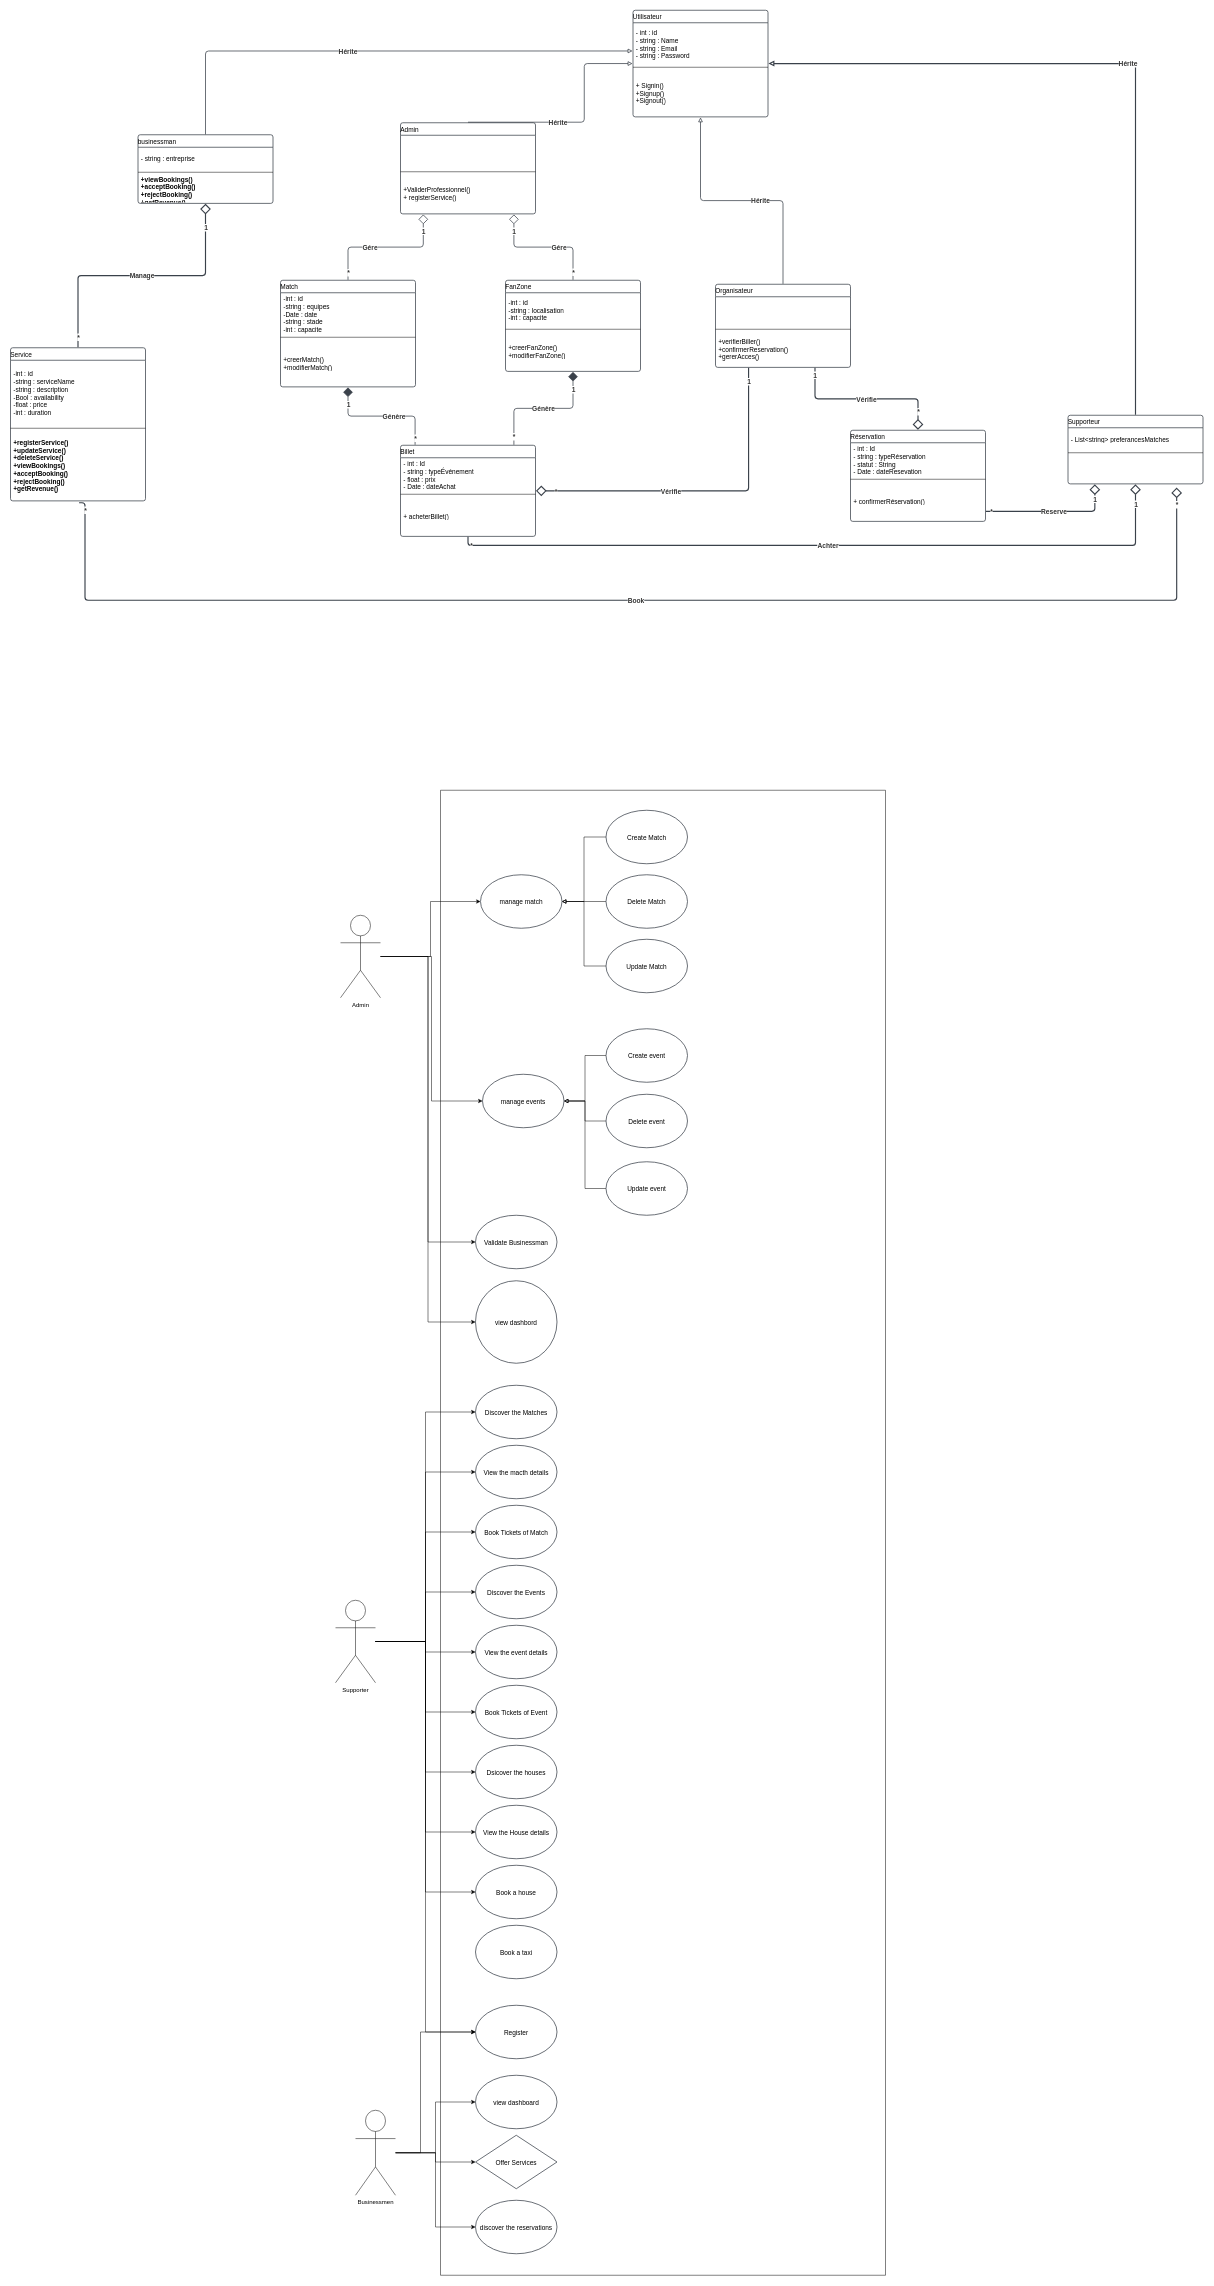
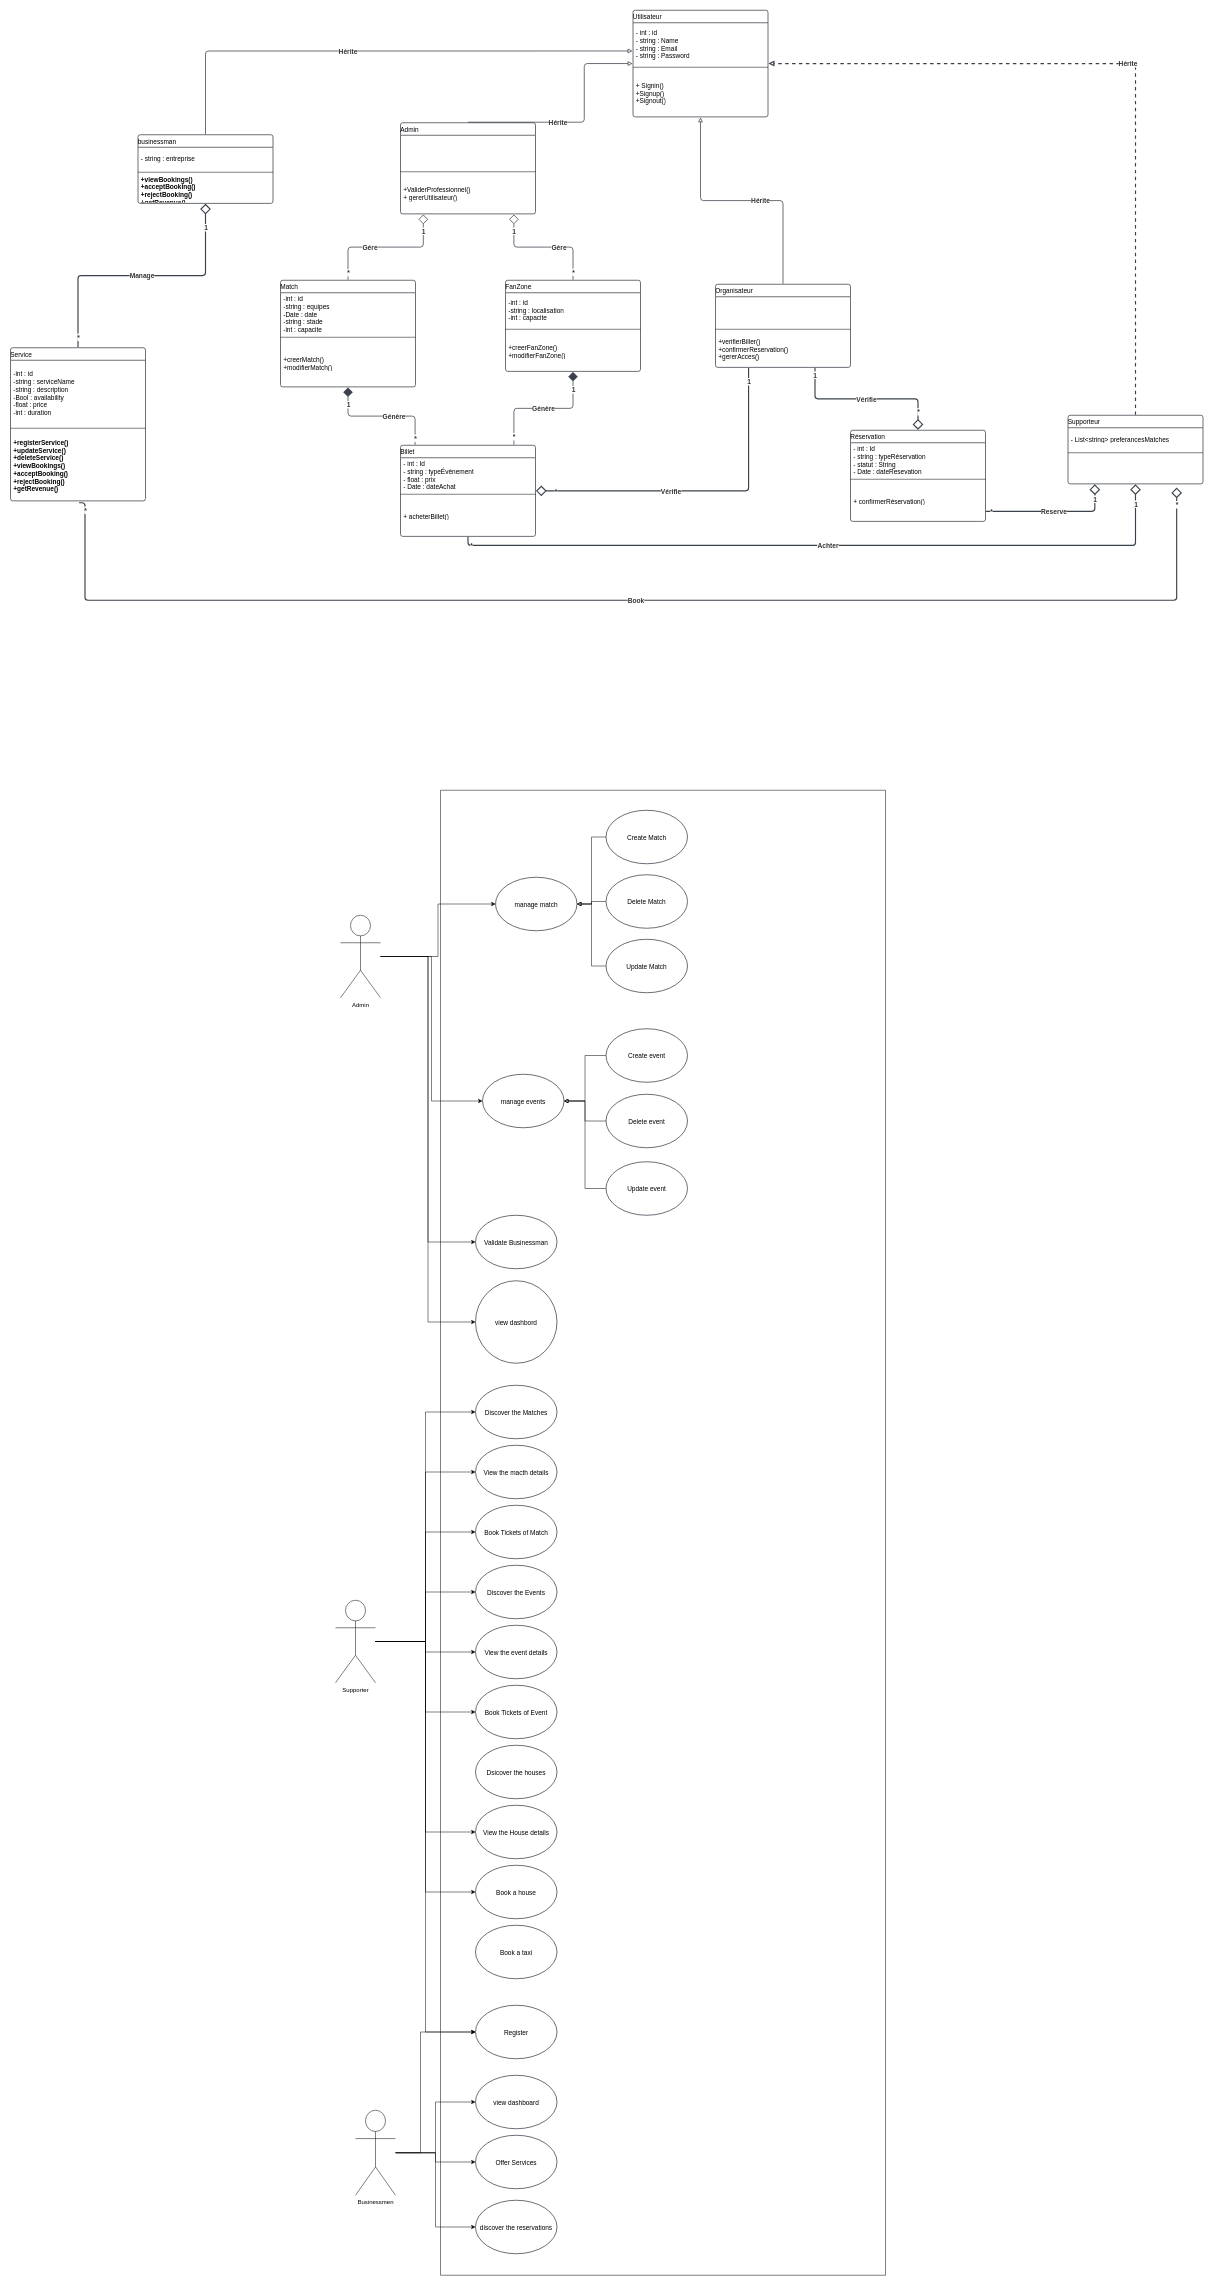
(442, 194) -> (442, 194)
(1135, 240) -> (1135, 240)
(521, 902) -> (536, 904)
(470, 1772) -> none
(516, 2162) -> (516, 2162)
